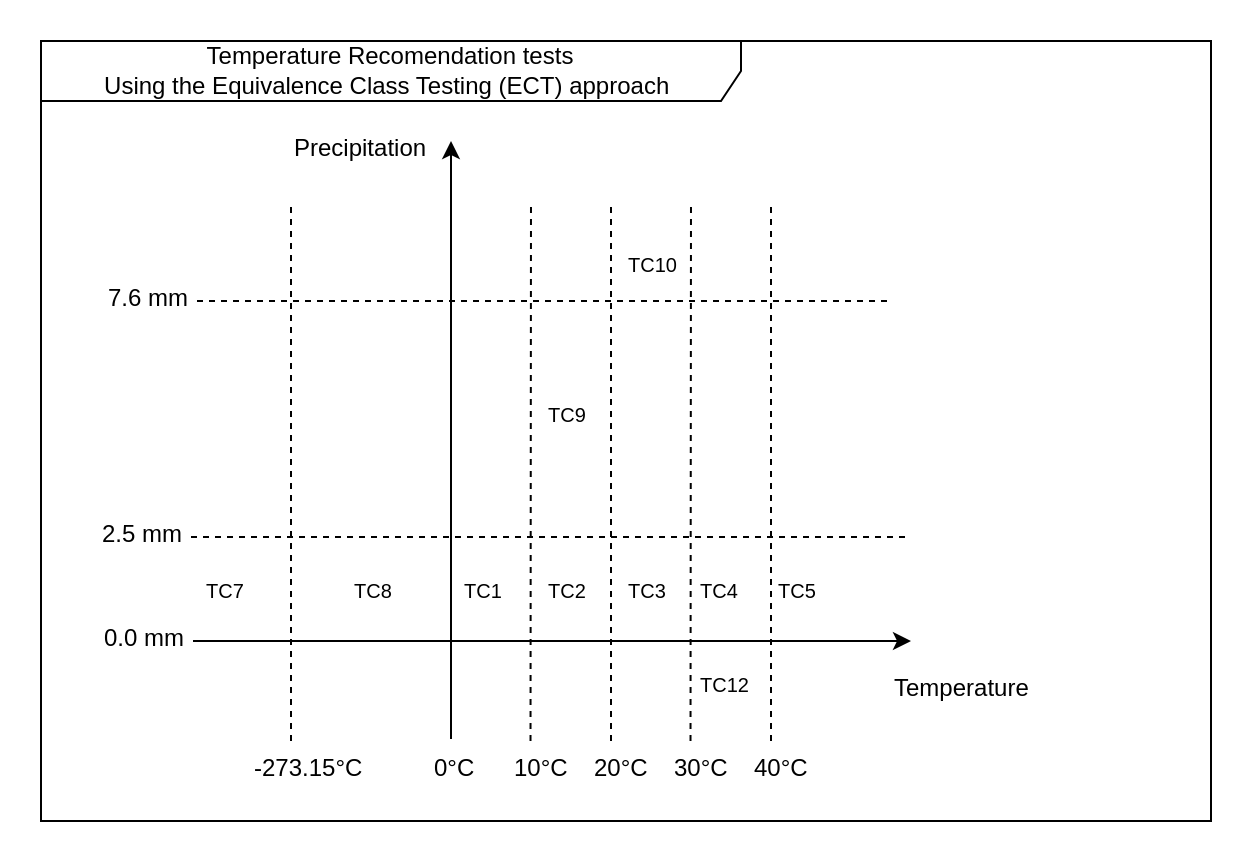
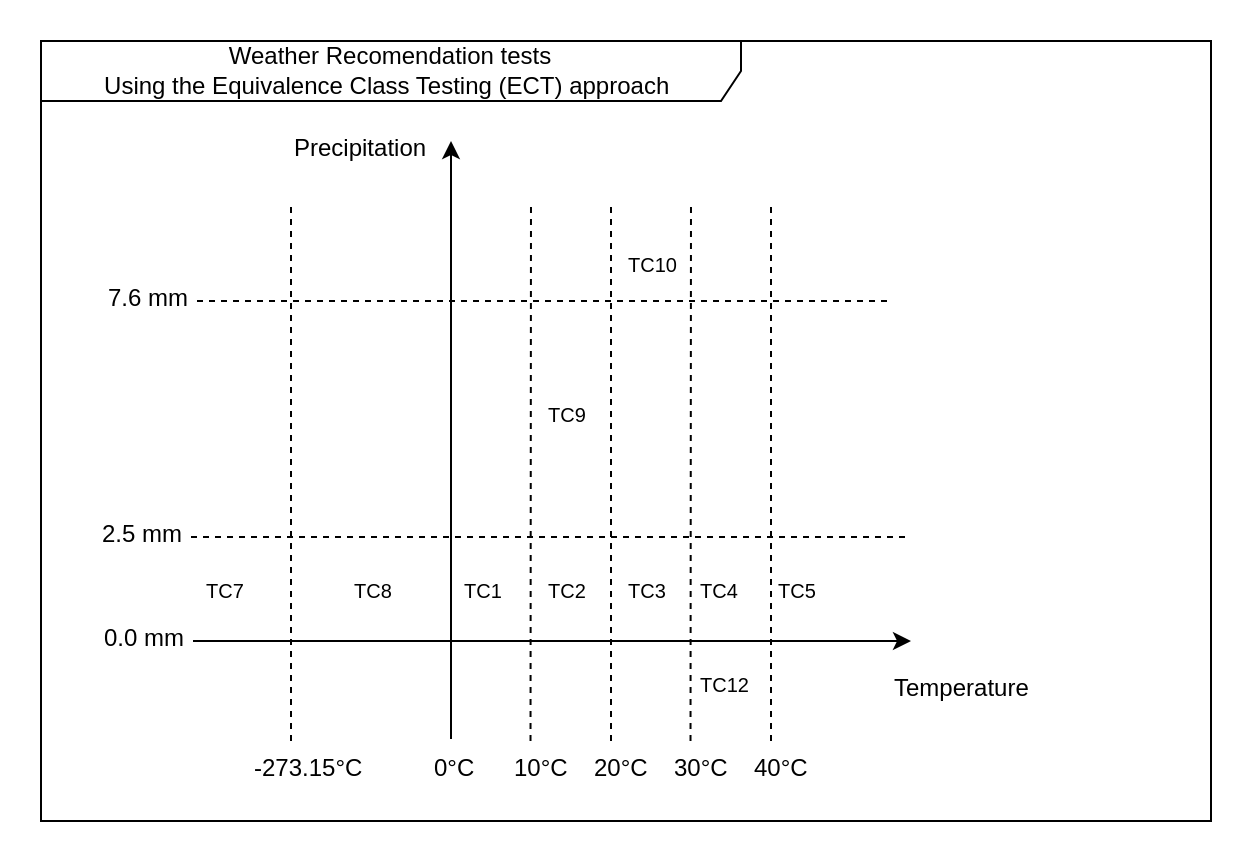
(391, 71) -> (391, 71)
